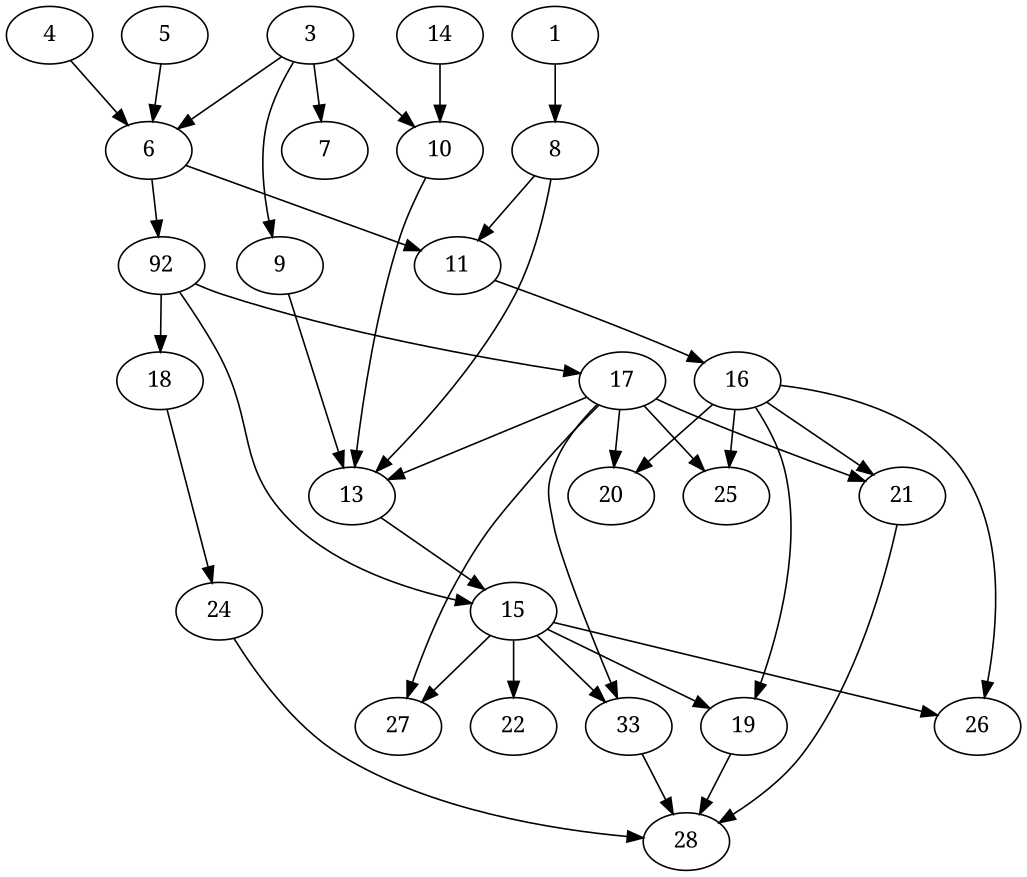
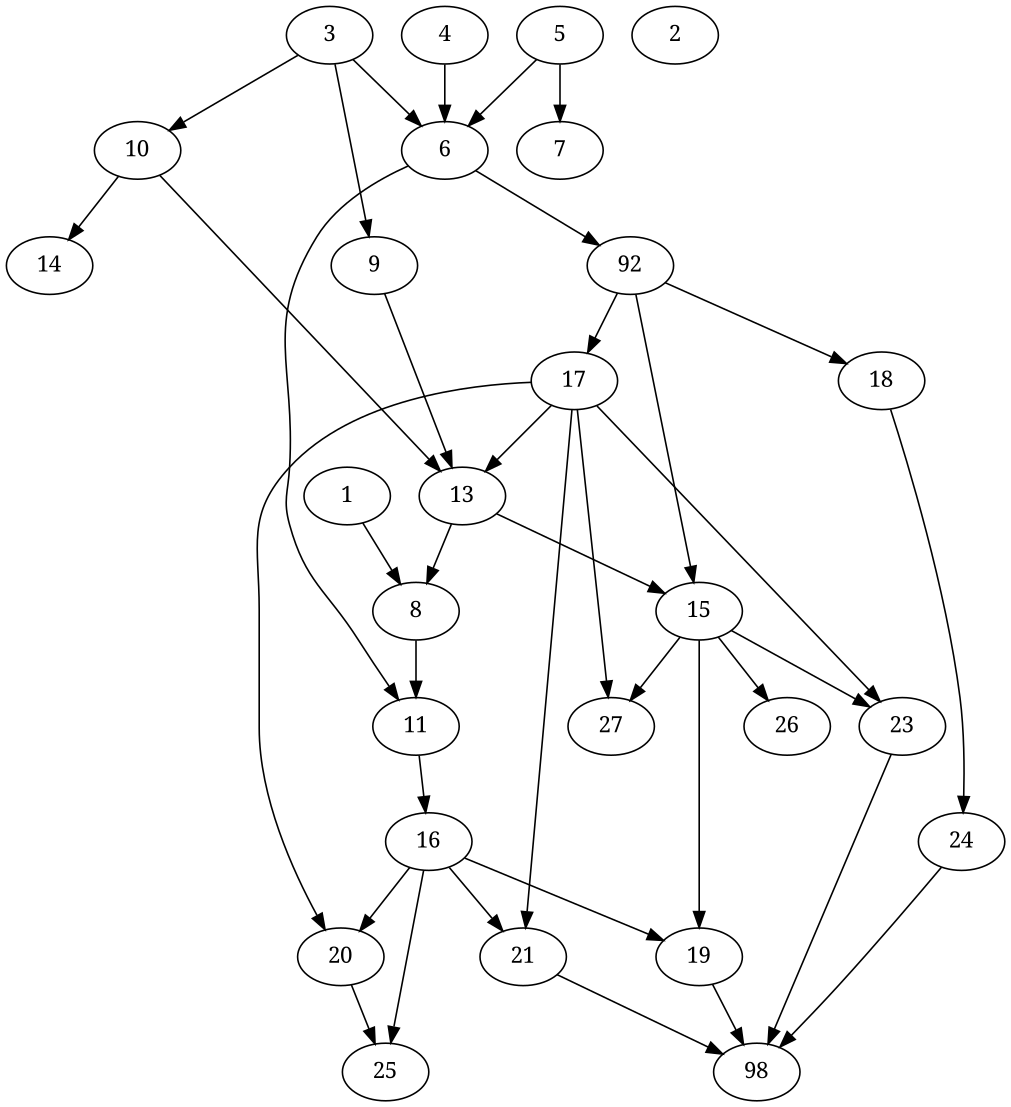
none -> (675, 35)
(317, 84) -> (560, 85)
(440, 85) -> (99, 202)
(493, 333) -> (442, 546)
(668, 431) -> (360, 1007)
(965, 476) -> none
(514, 726) -> none
(629, 726) -> (902, 726)
(686, 842) -> (757, 1072)
